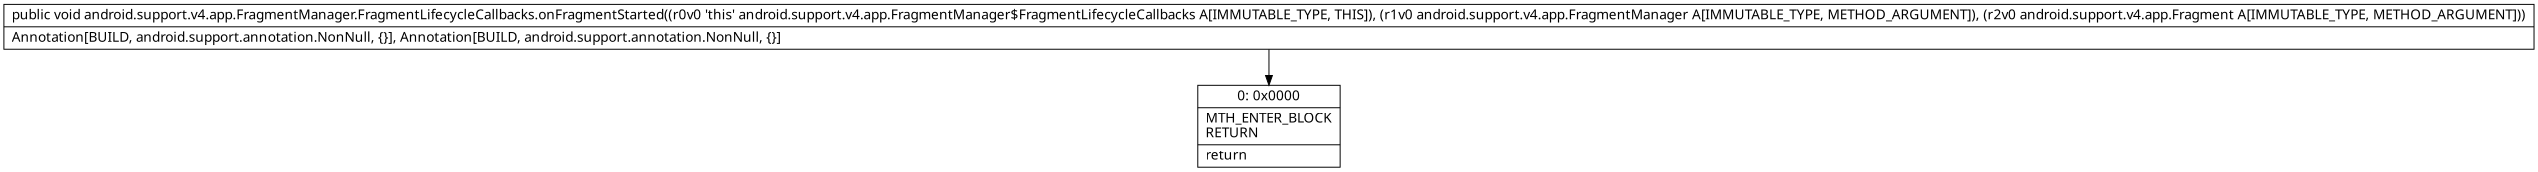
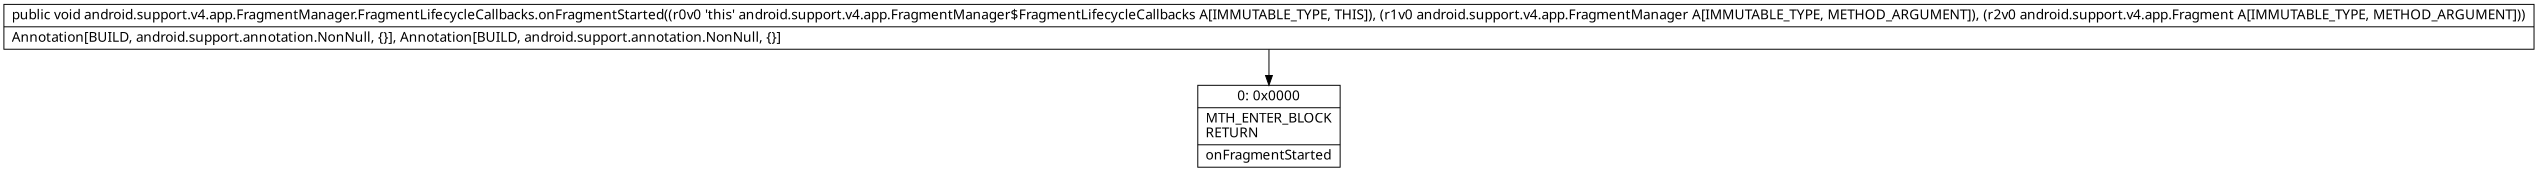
(1227, 156) -> (1269, 156)
